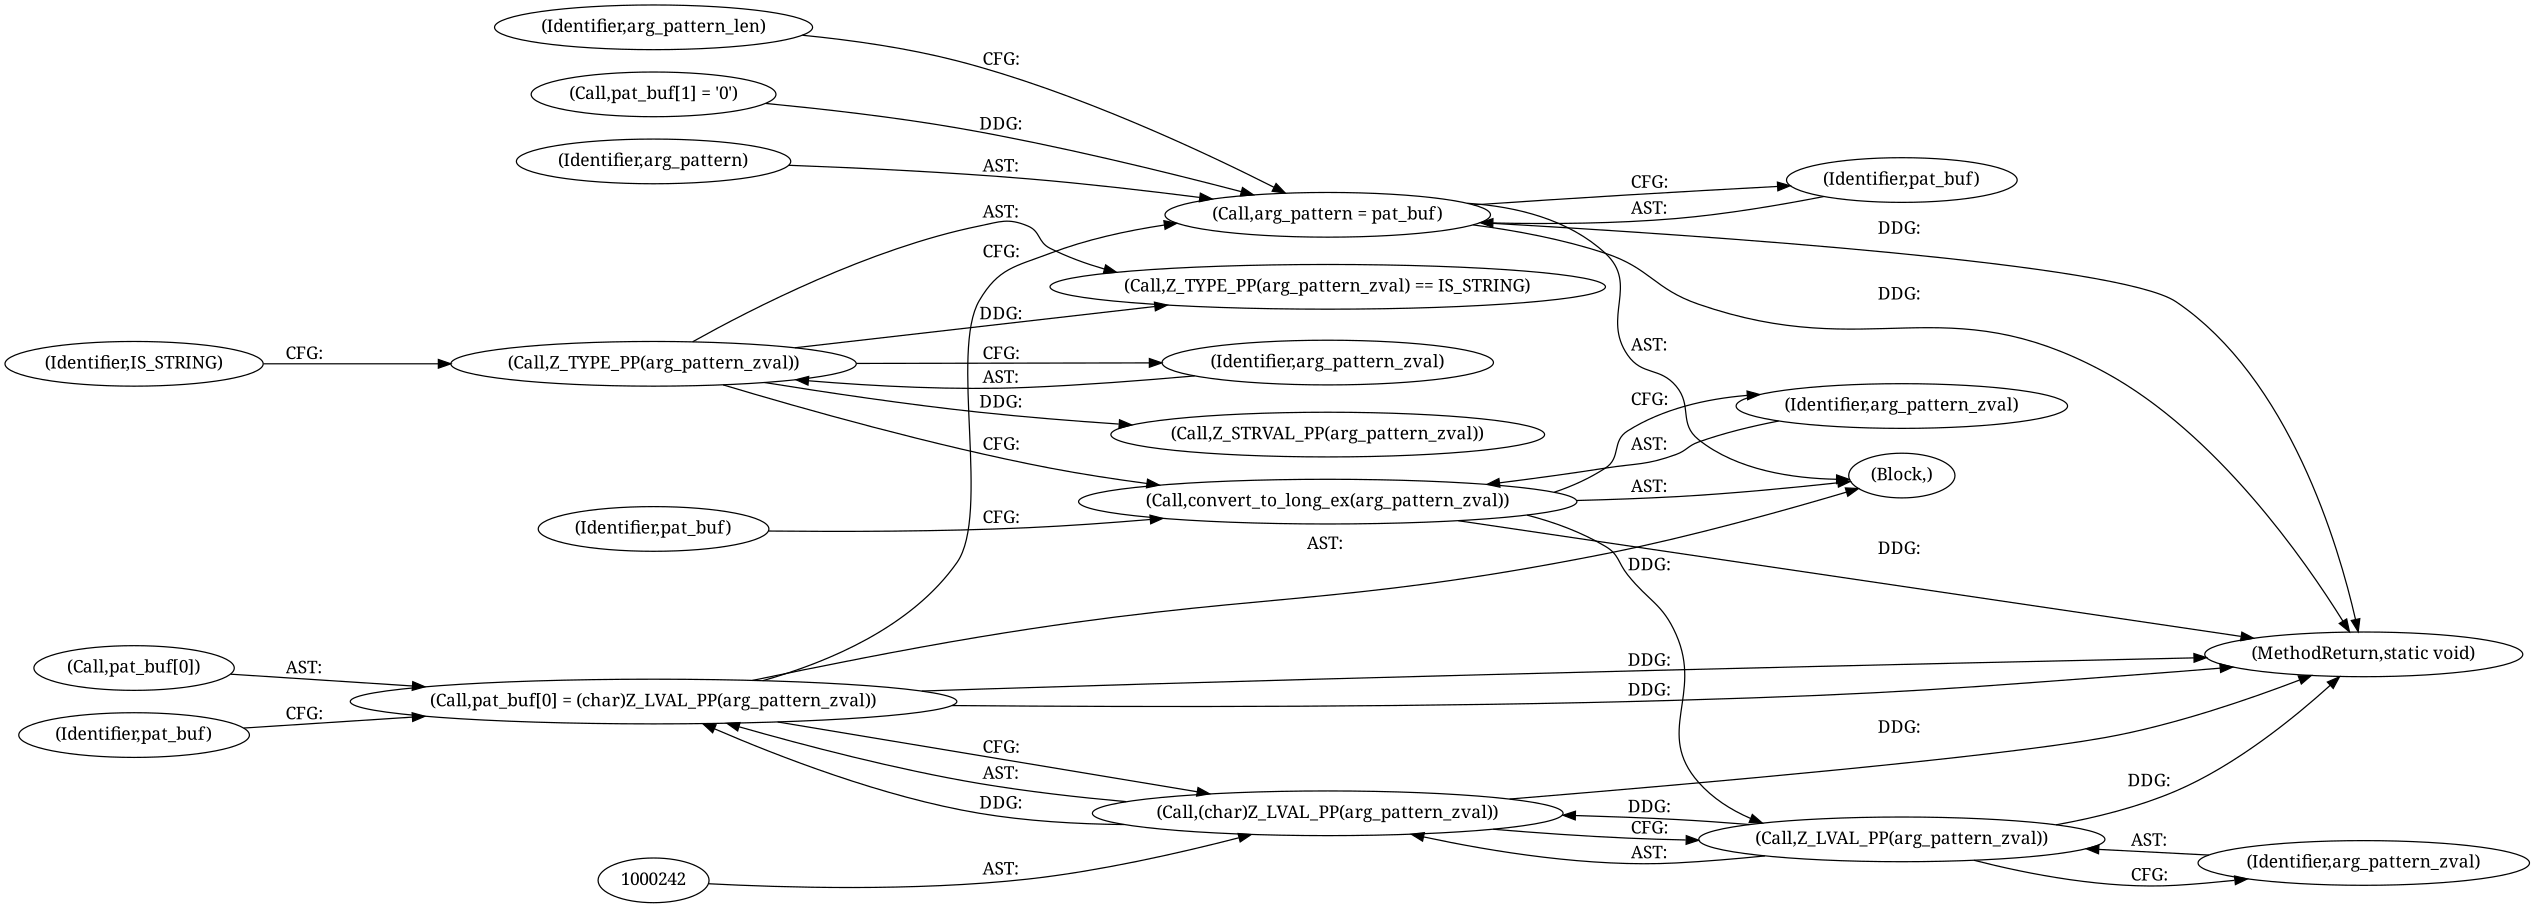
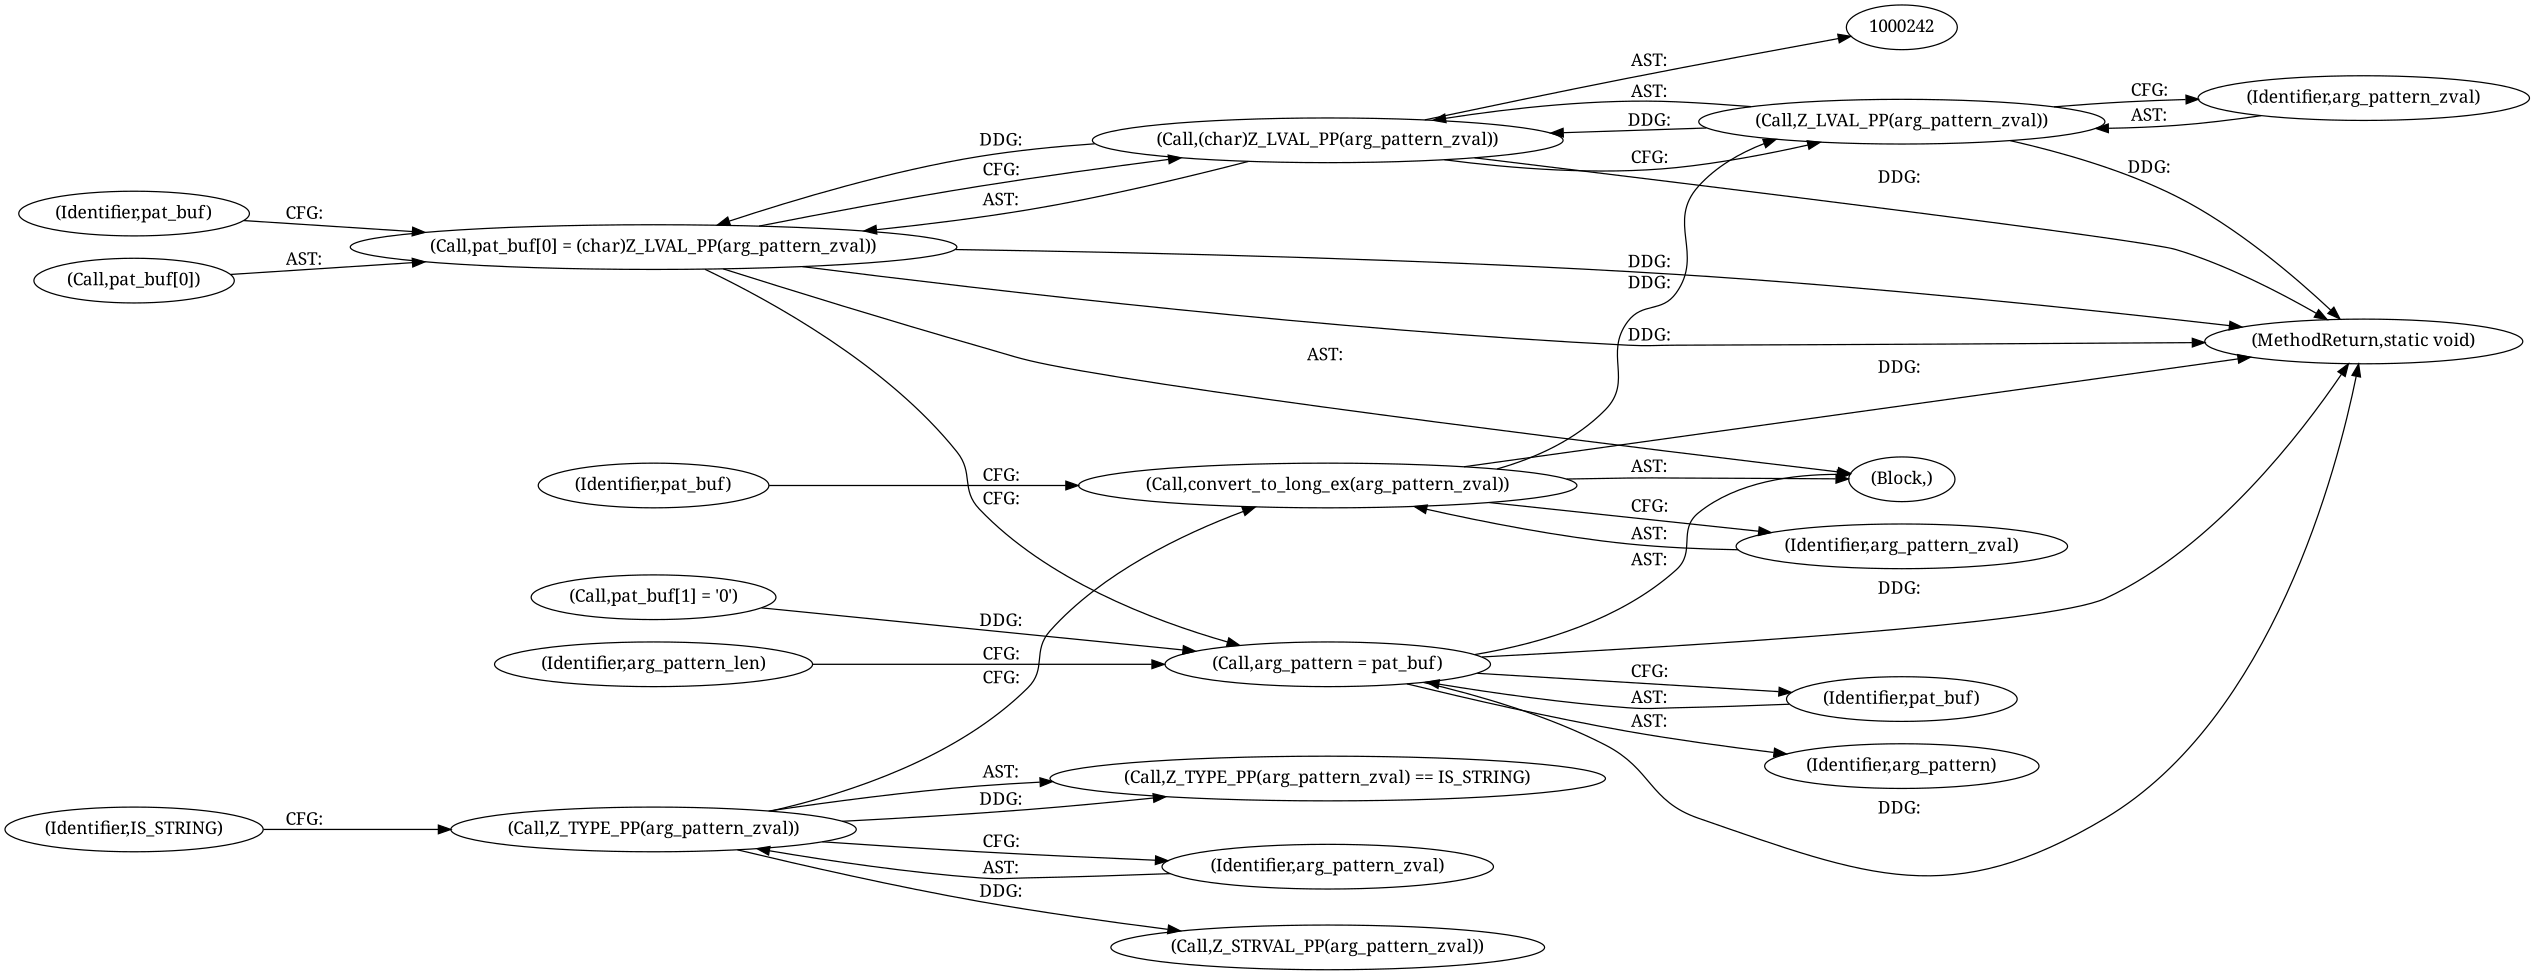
(995, 176) -> (1589, 724)
(976, 884) -> (1631, 78)
